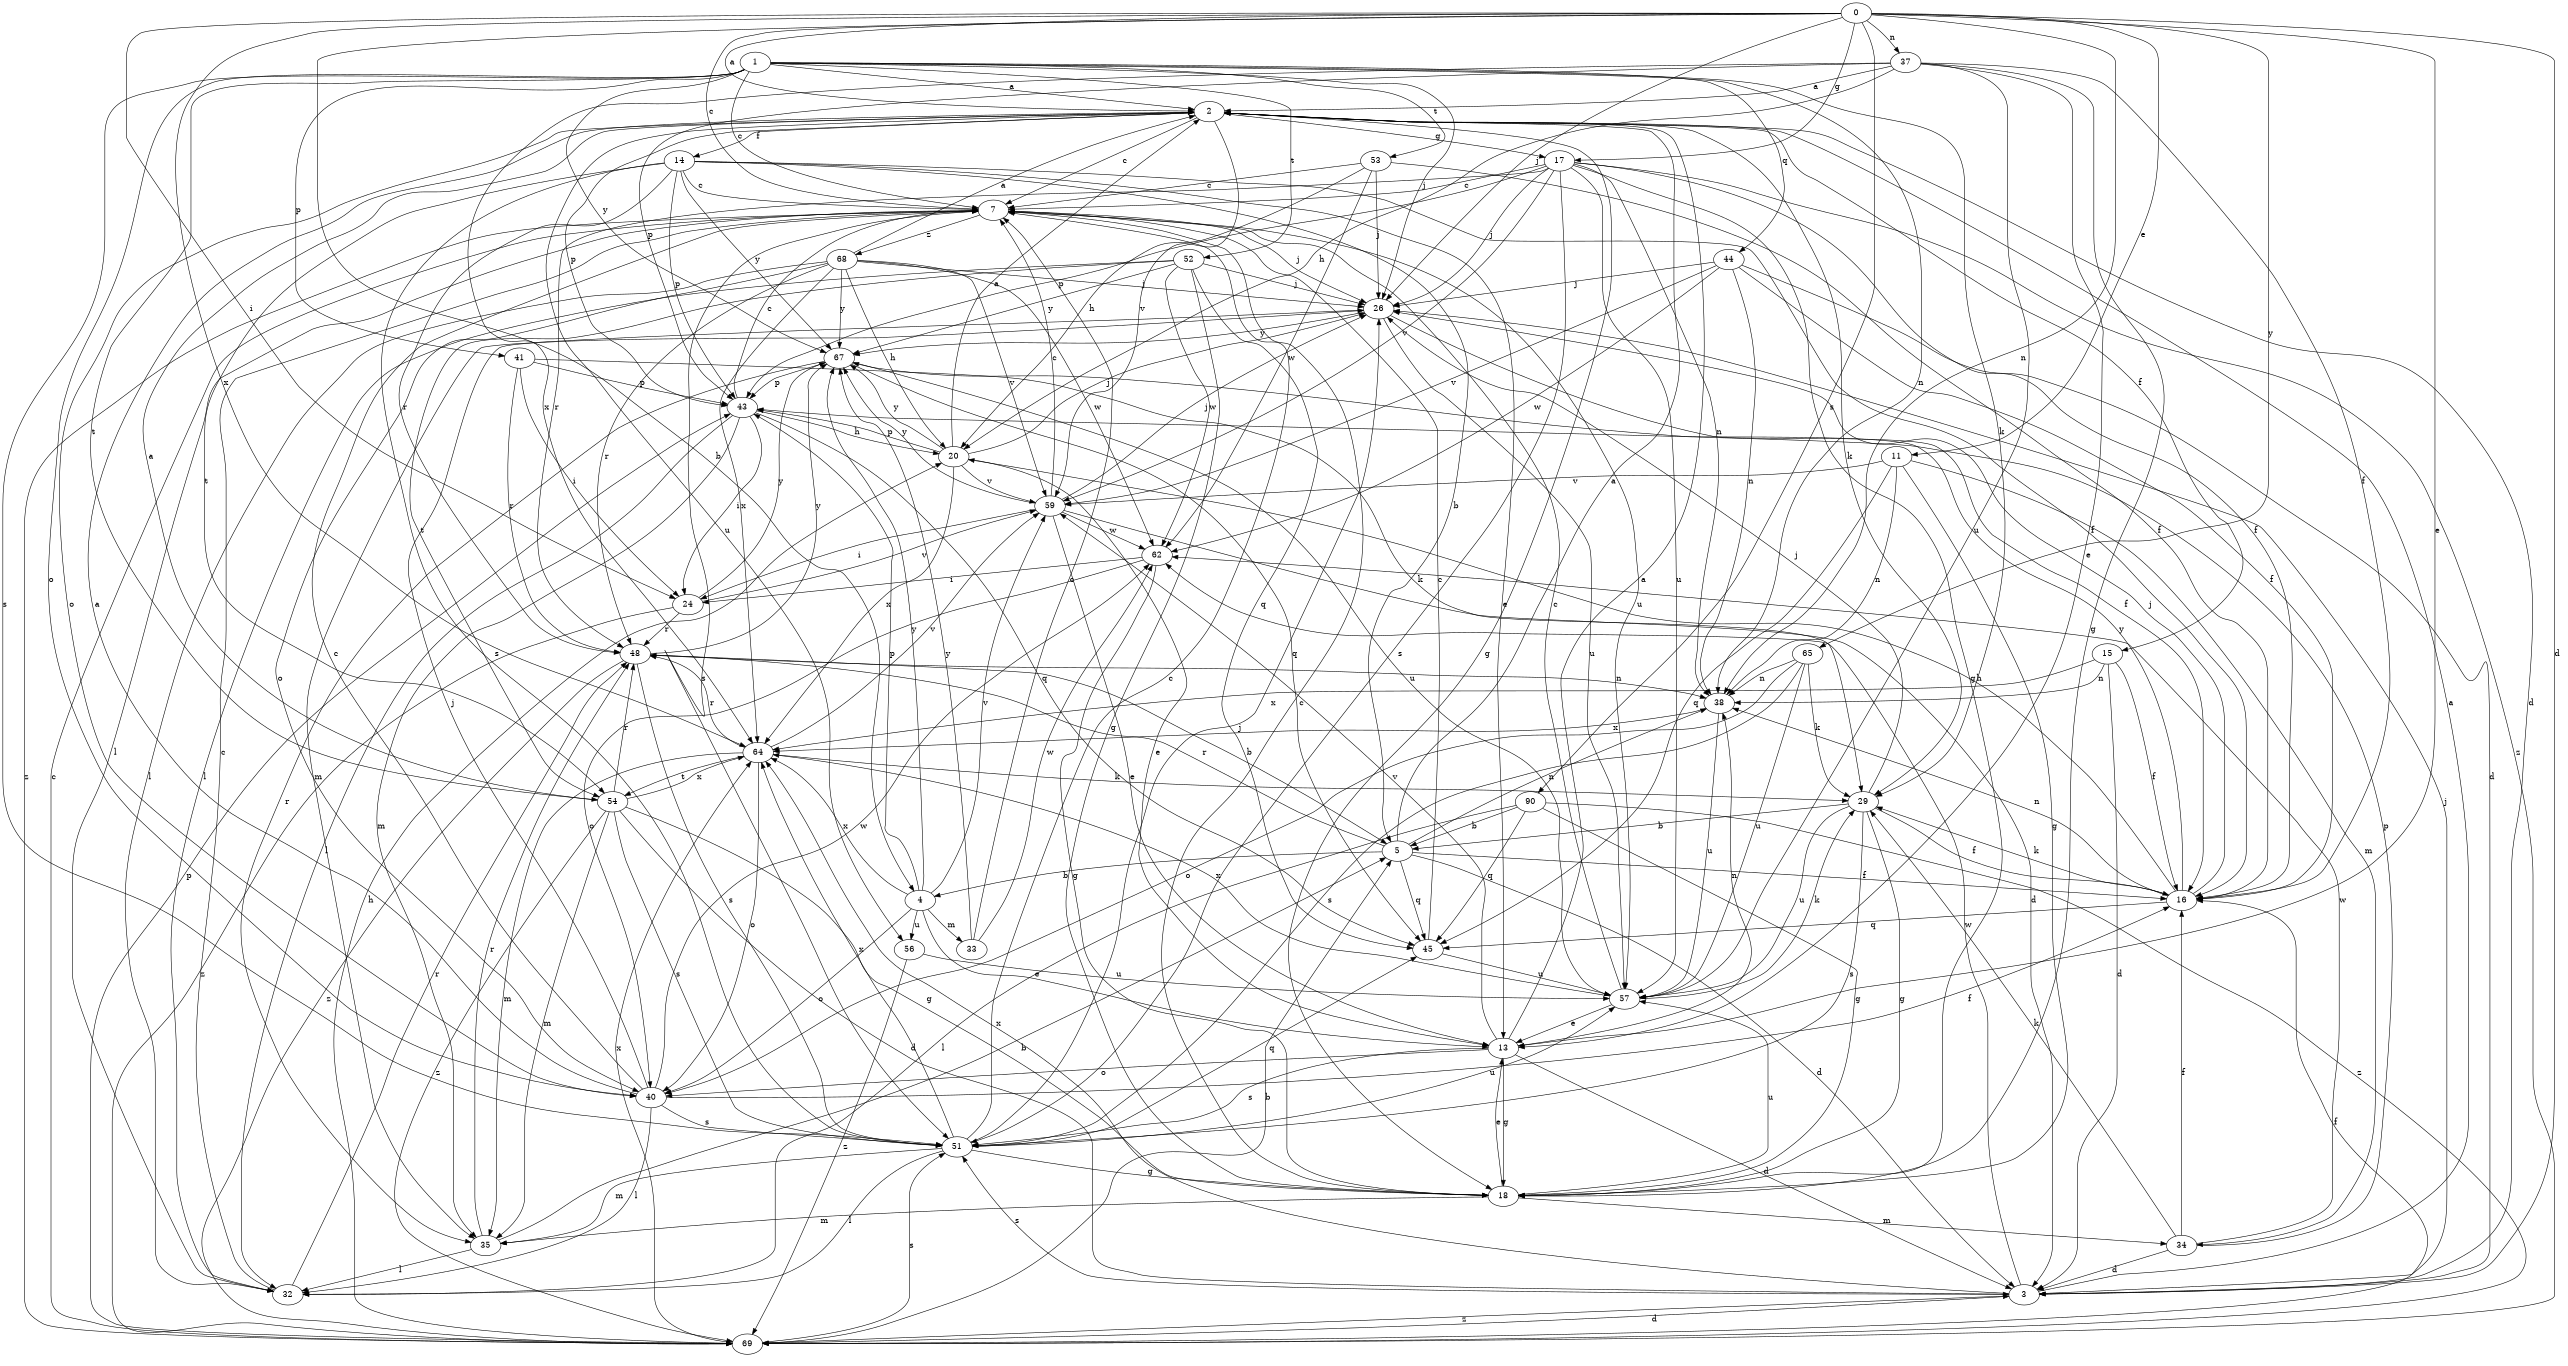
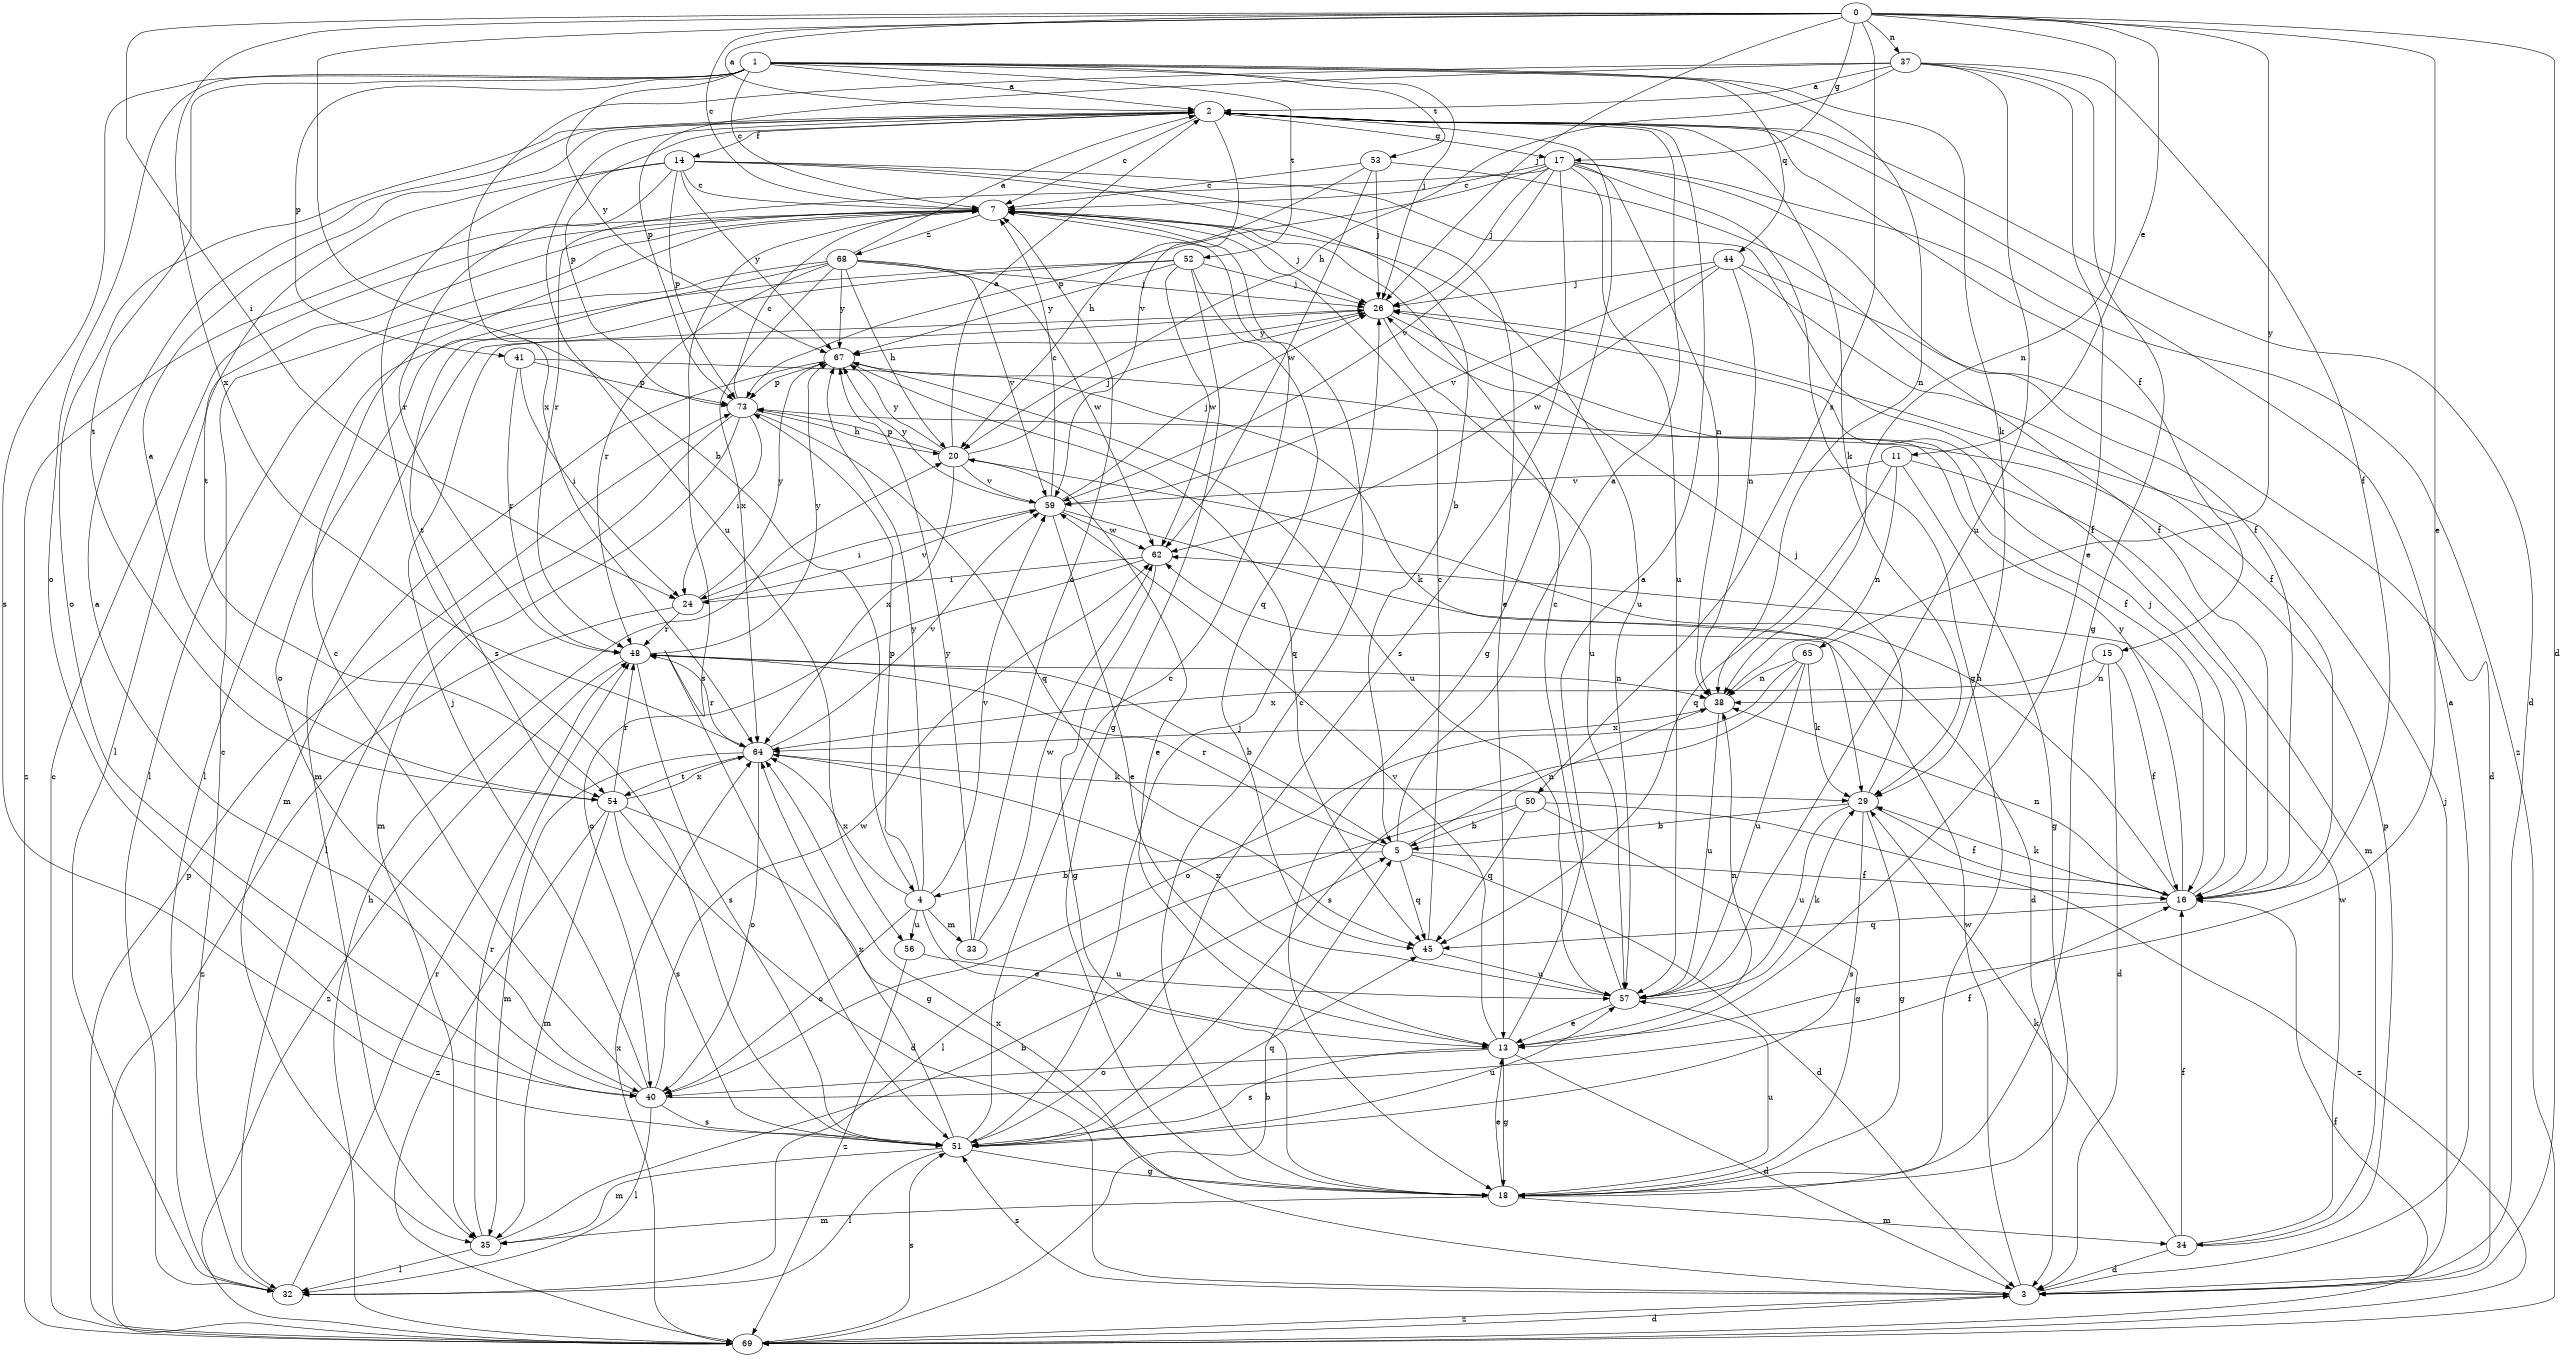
(742, 407) -> (742, 407)
(287, 802) -> (287, 802)
(1531, 802) -> (1531, 802)
